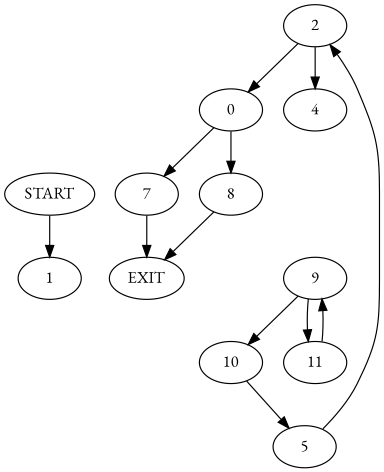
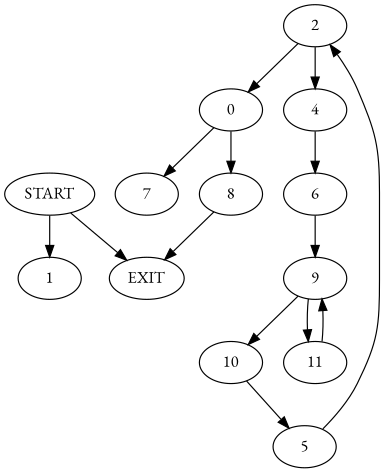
none -> (315, 194)
(147, 230) -> (94, 233)
